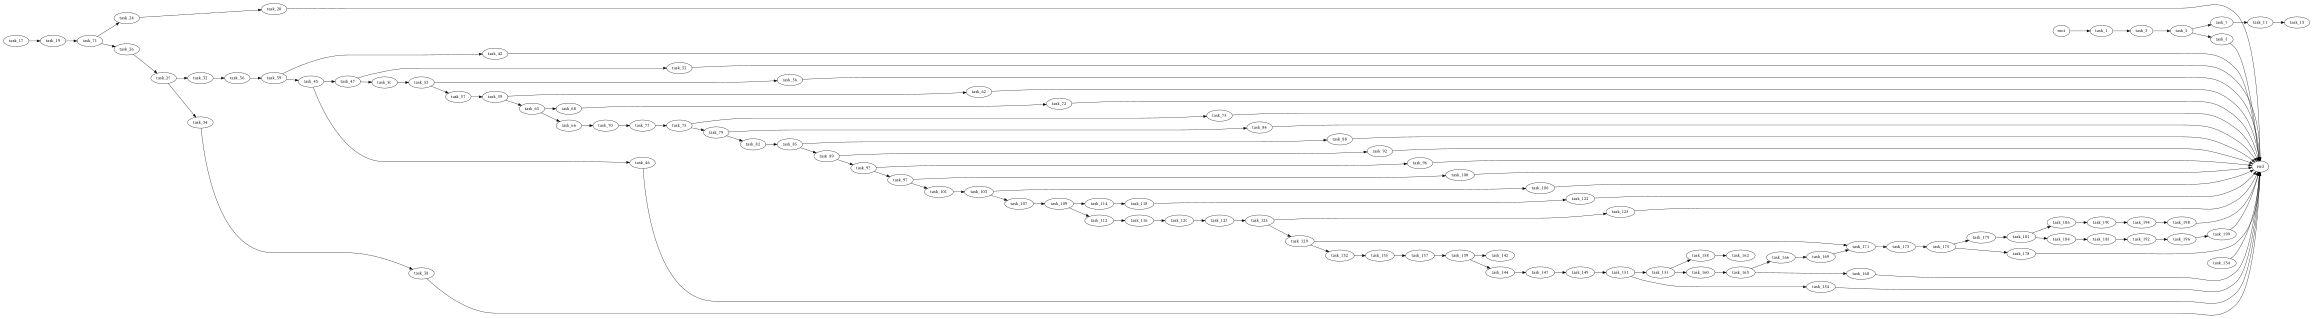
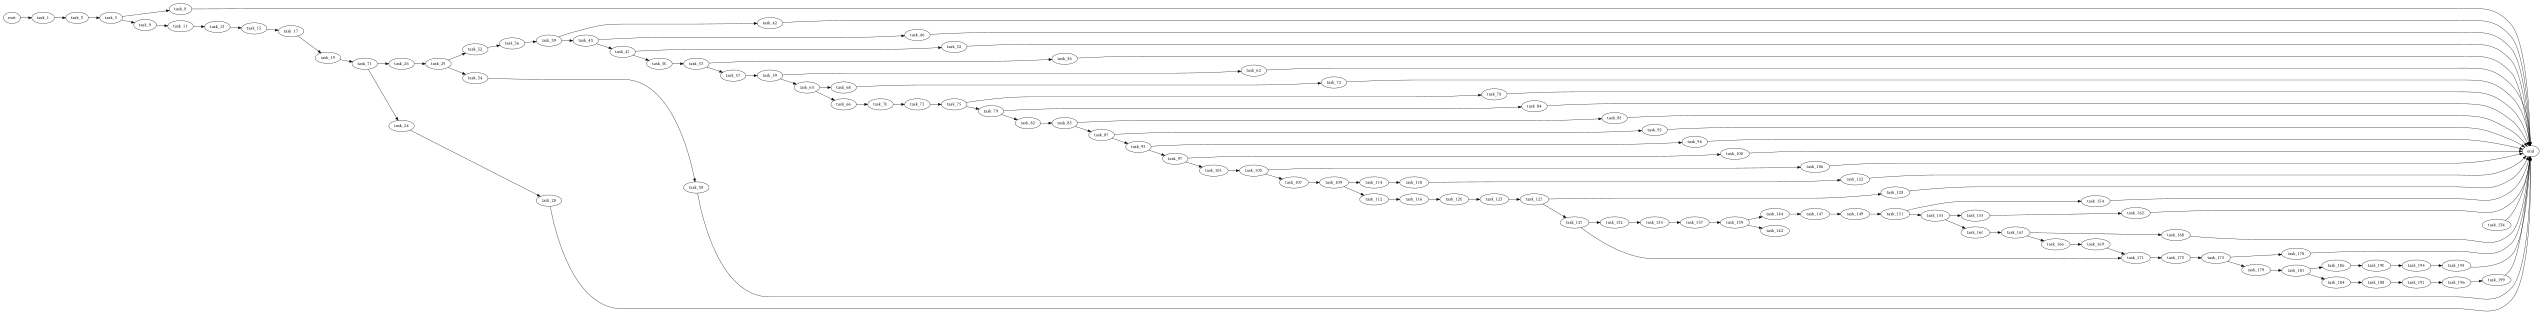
none -> (254, 28)
none -> (2356, 211)
